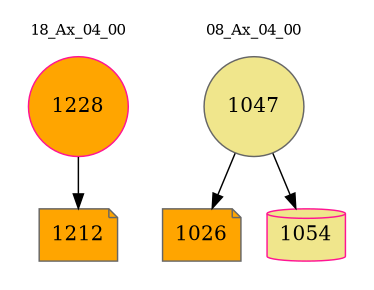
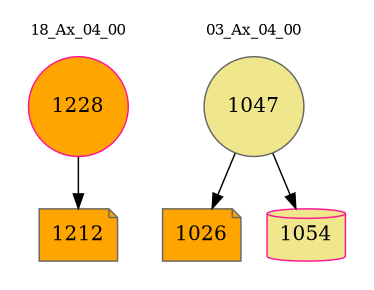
(254, 31) -> (254, 31)
